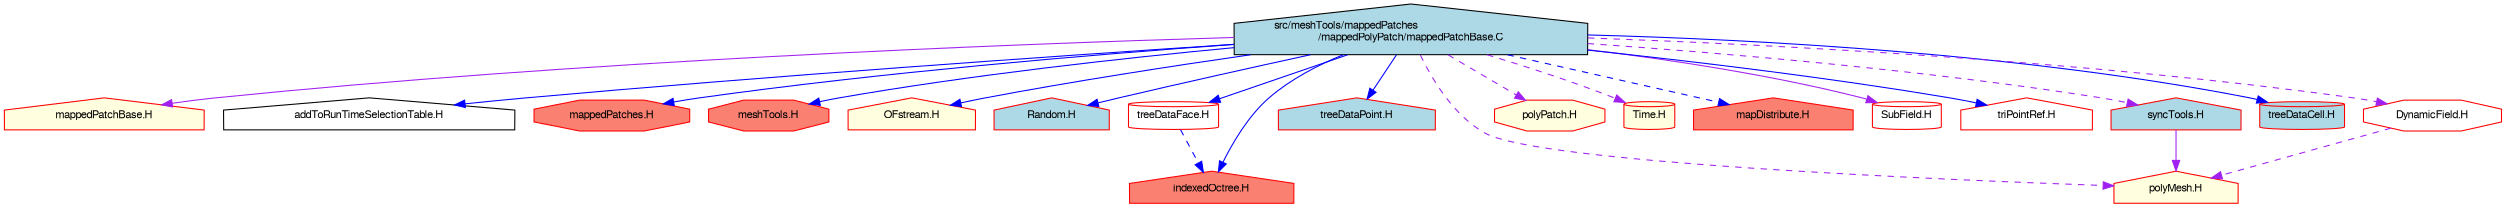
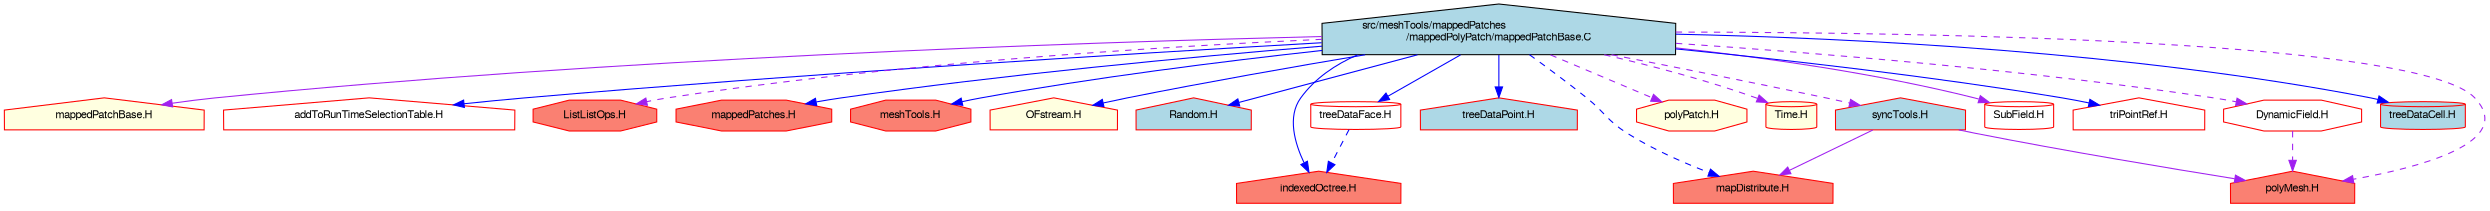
(369, 116) -> (369, 116)
none -> (595, 116)
none -> (1831, 150)
(2176, 189) -> (2293, 189)
